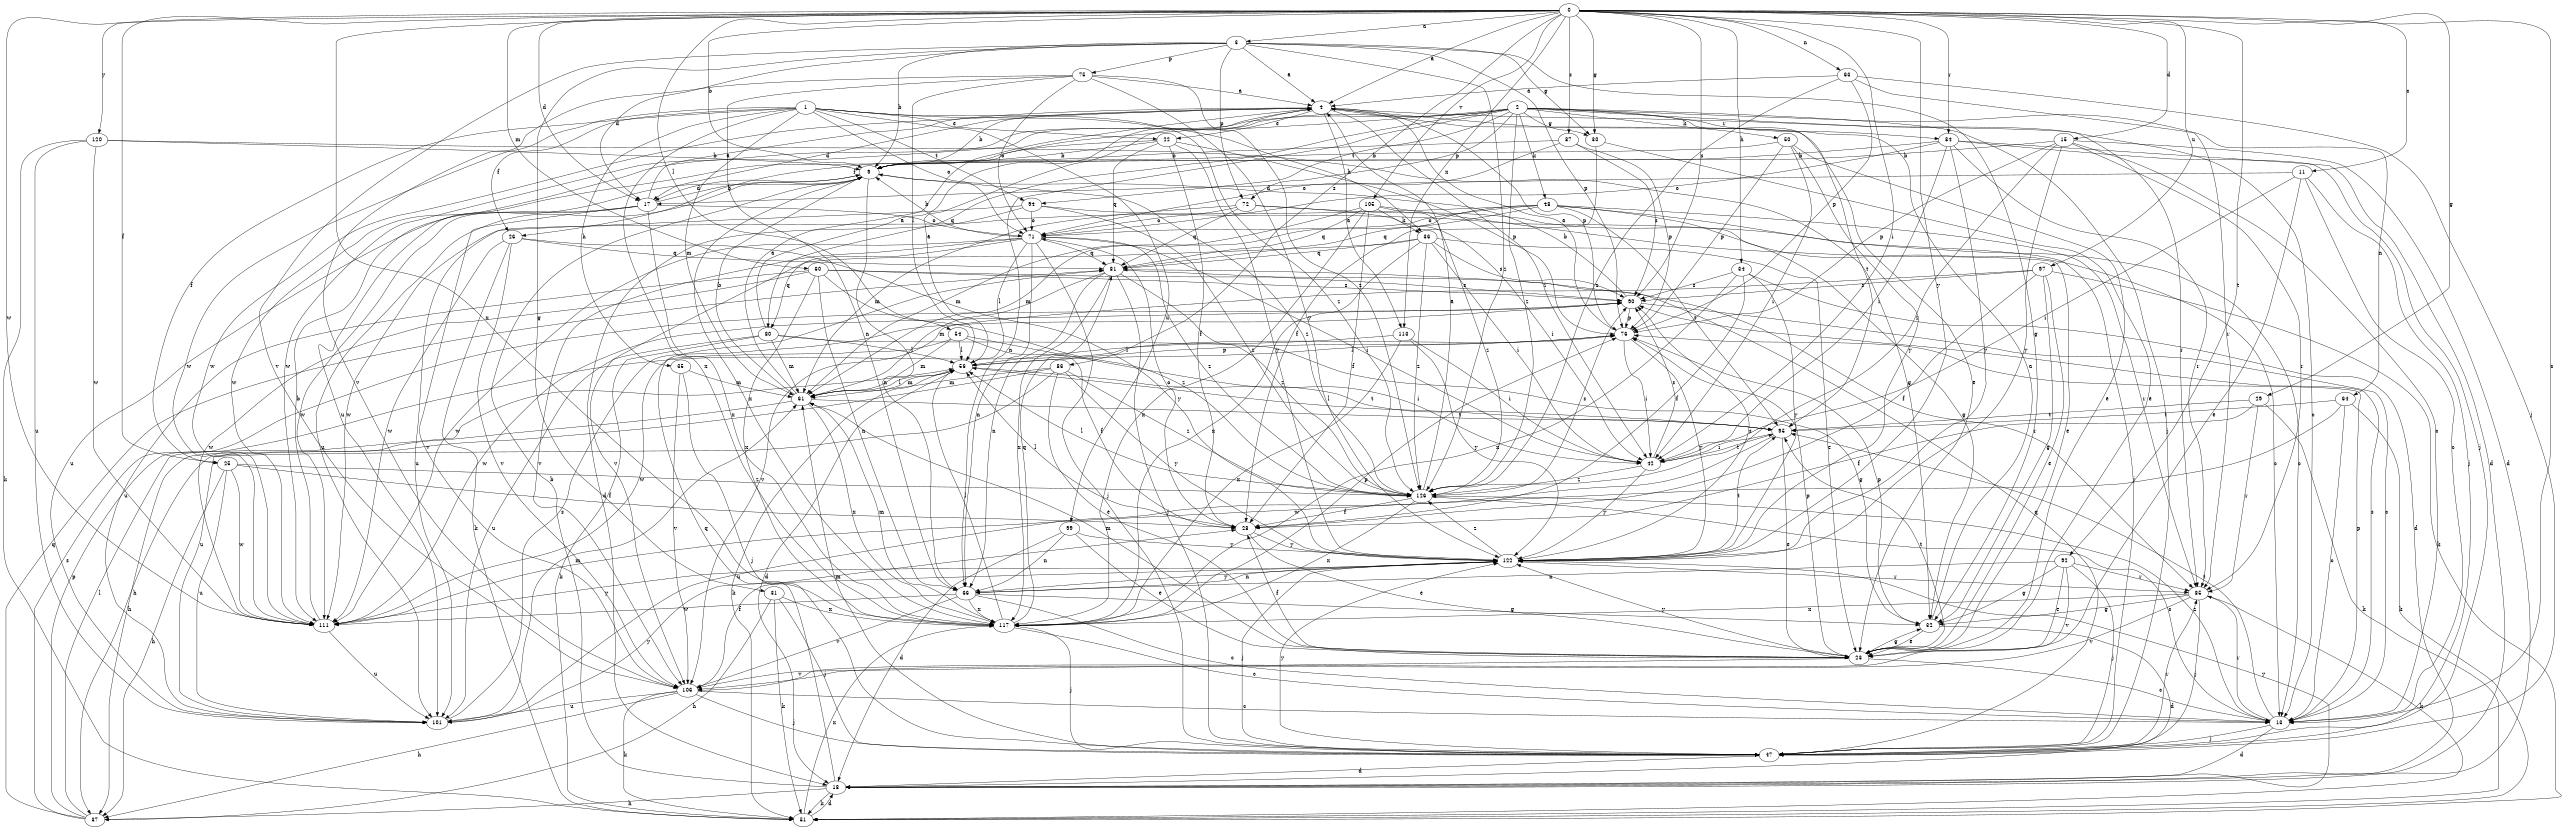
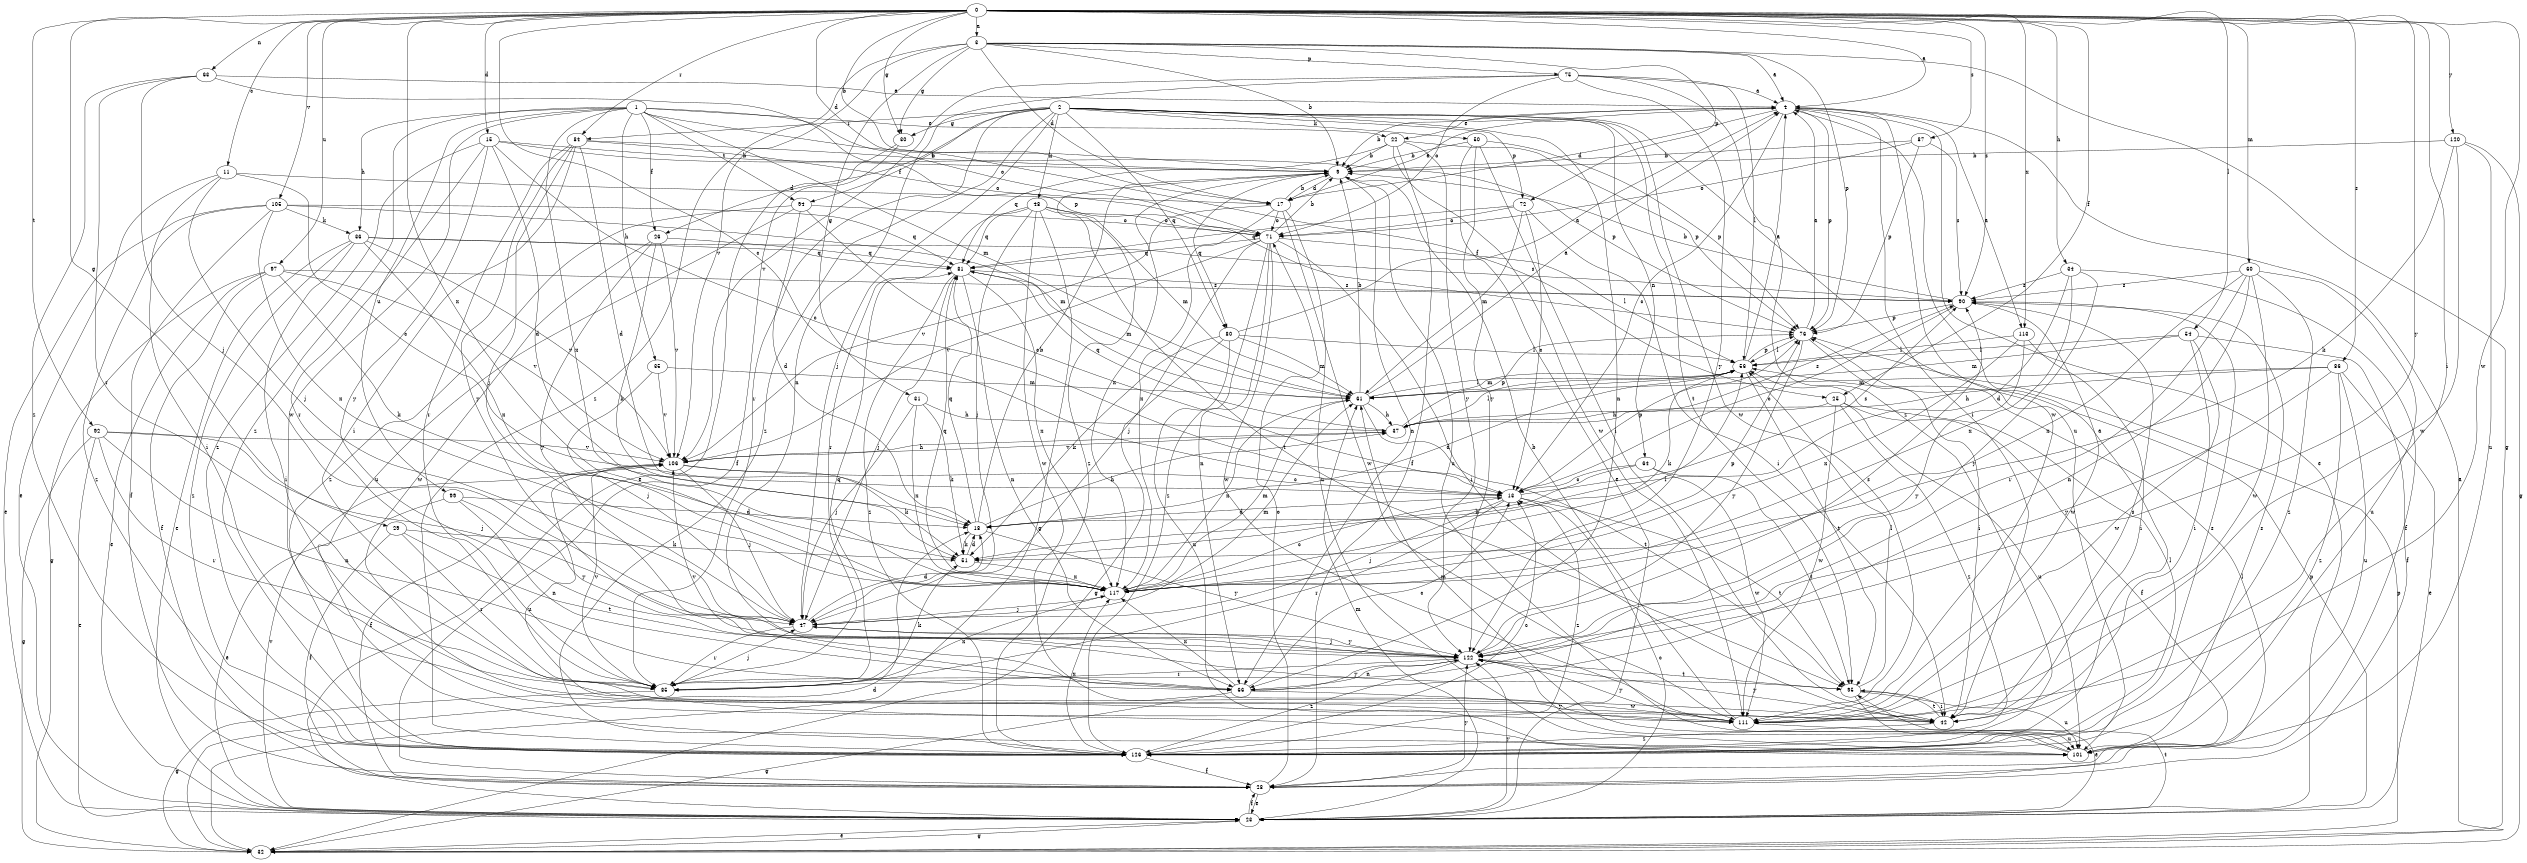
(856, 256) -> (1212, 213)
(1834, 385) -> (839, 542)
none -> (1019, 447)
